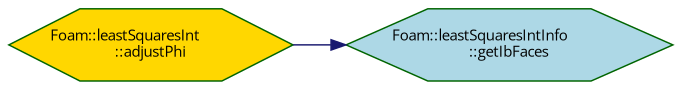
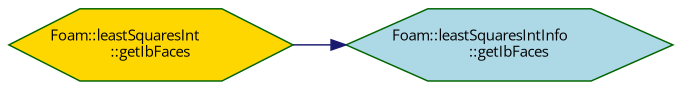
(151, 45) -> (151, 45)
